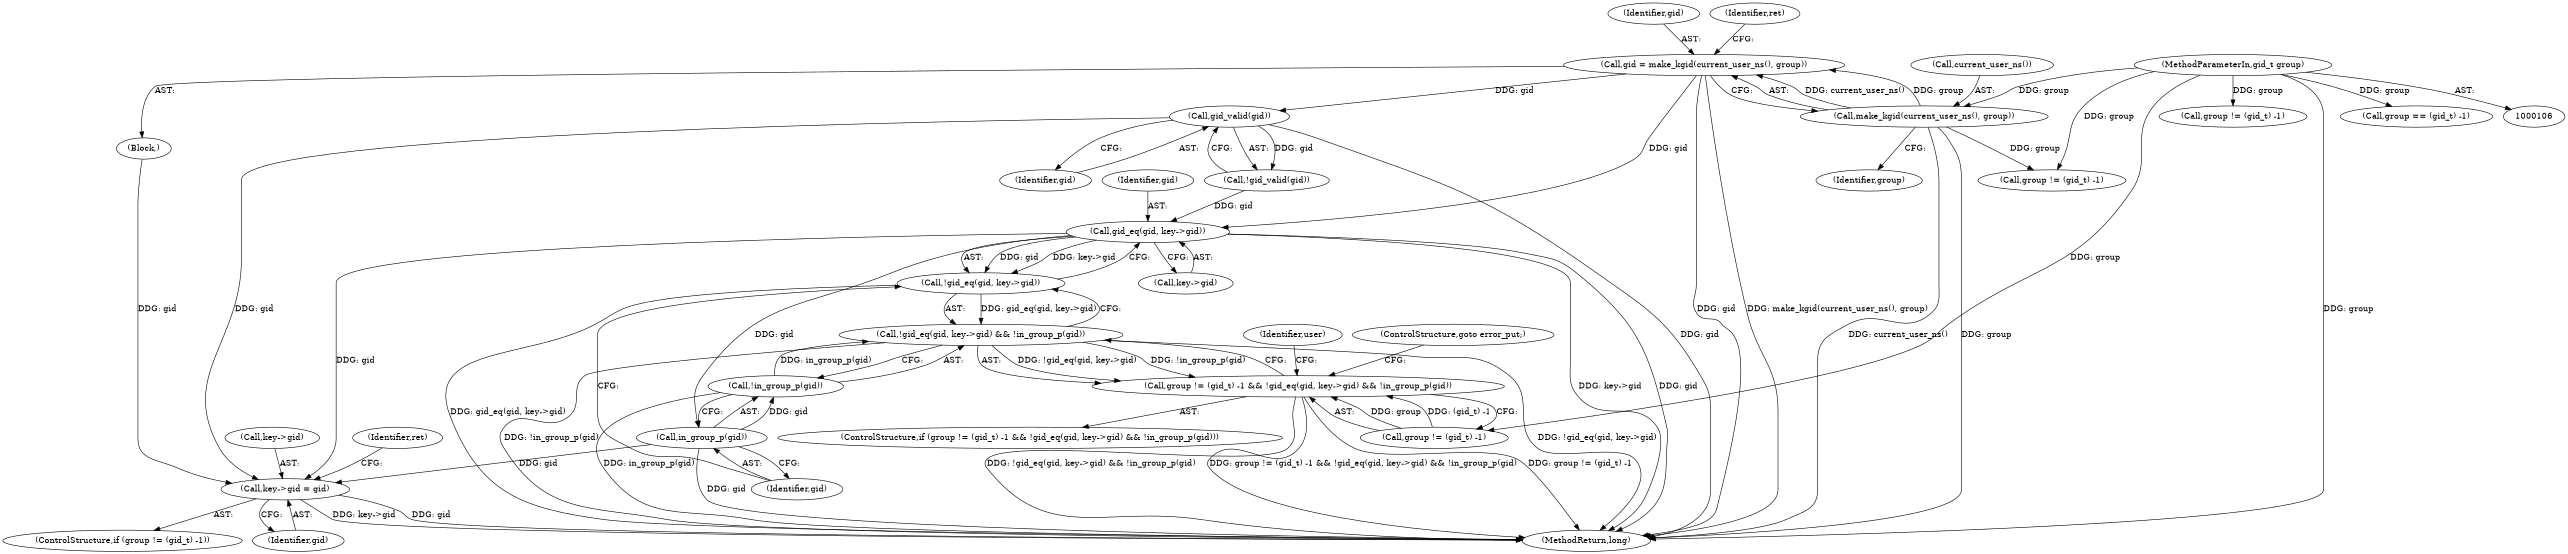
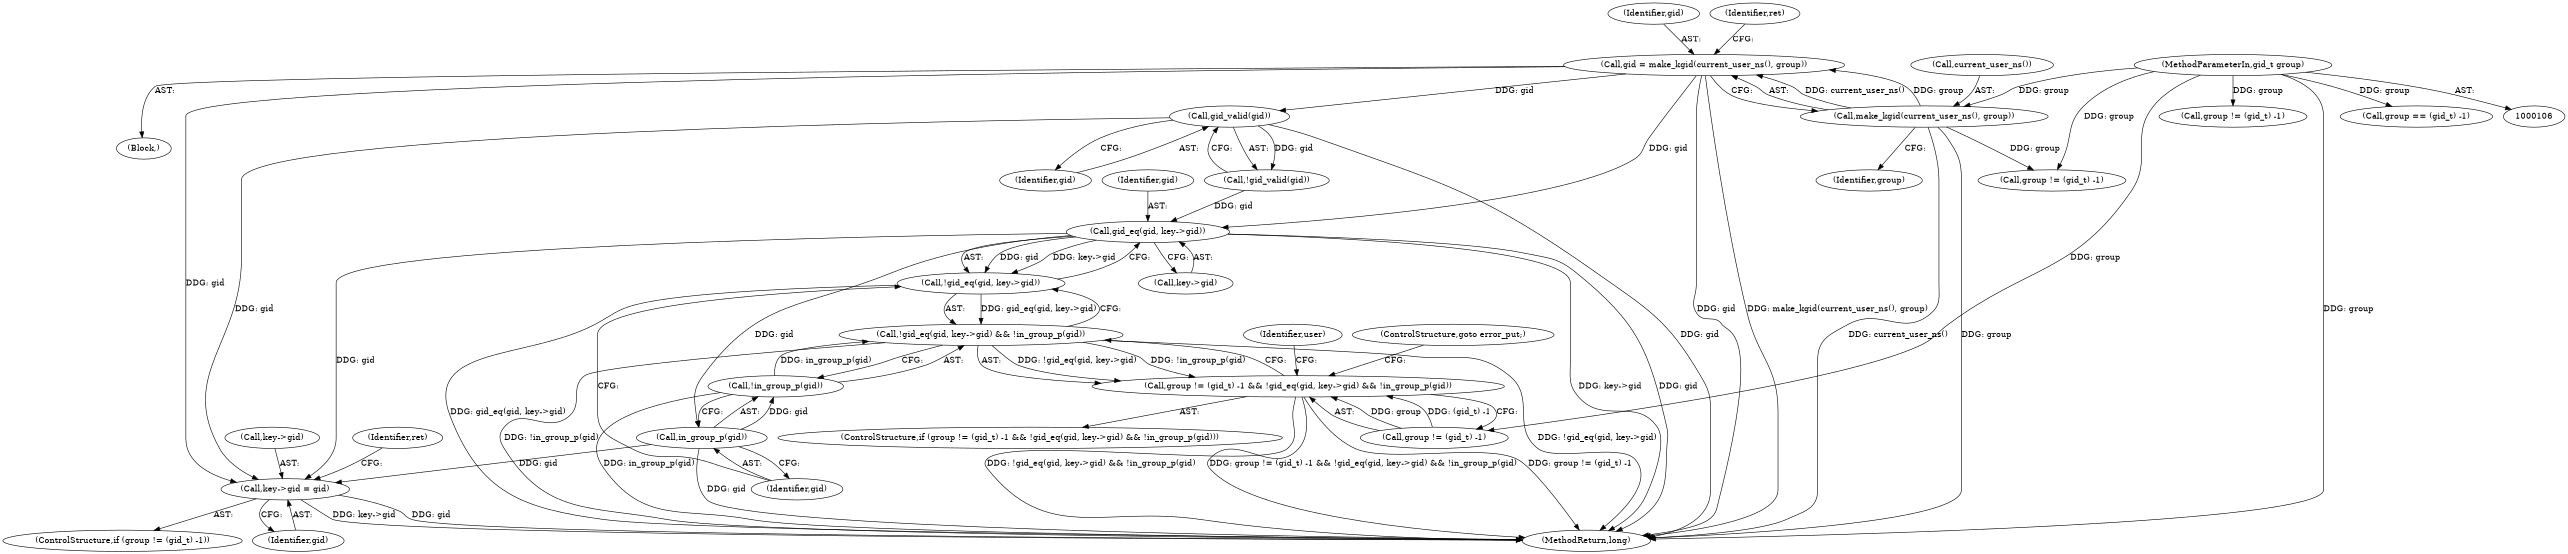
(138, 351) -> (680, 81)
